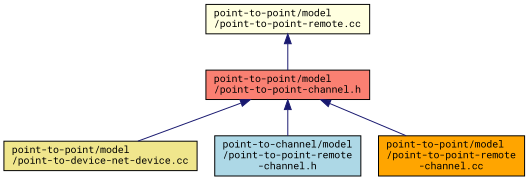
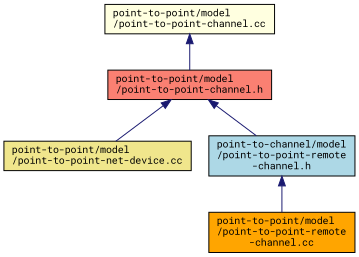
(288, 19) -> (190, 19)
(368, 120) -> (282, 199)
(101, 156) -> (98, 156)
